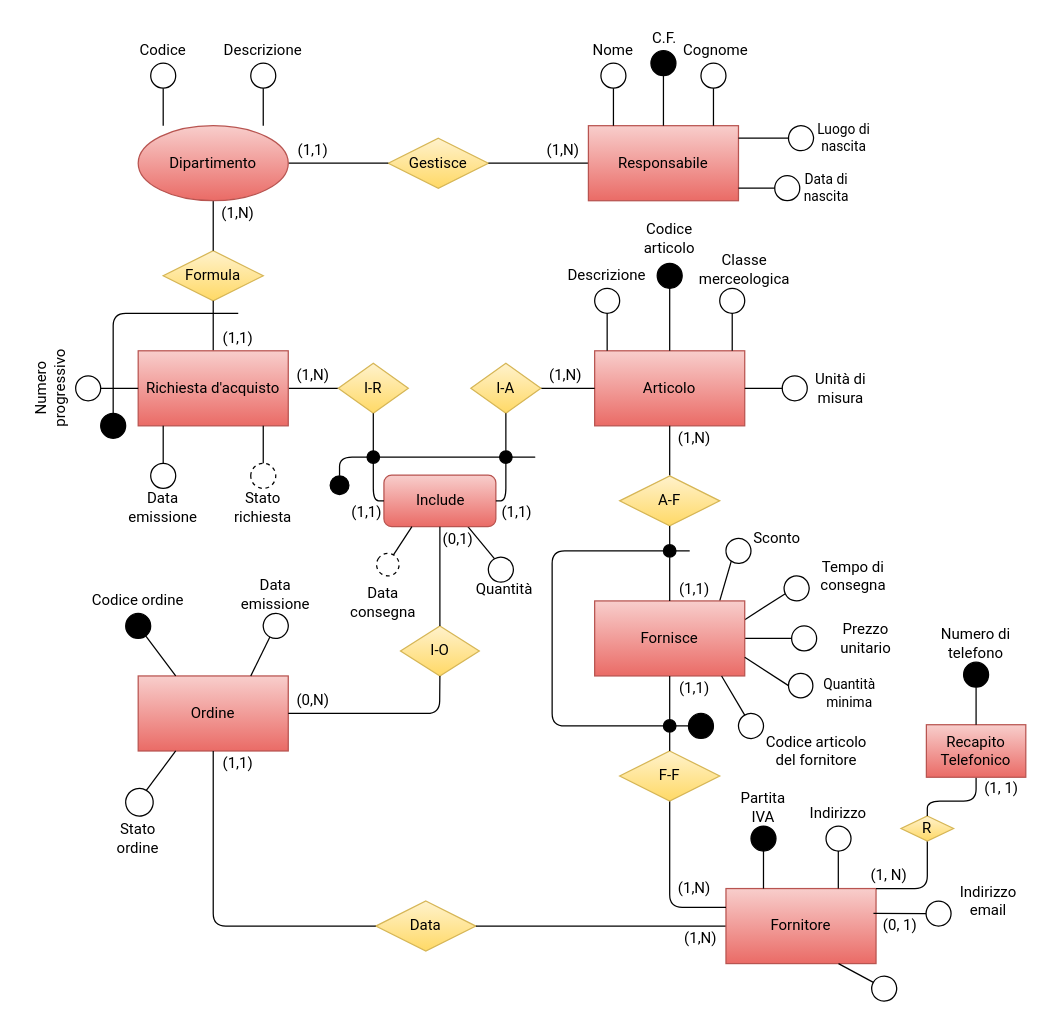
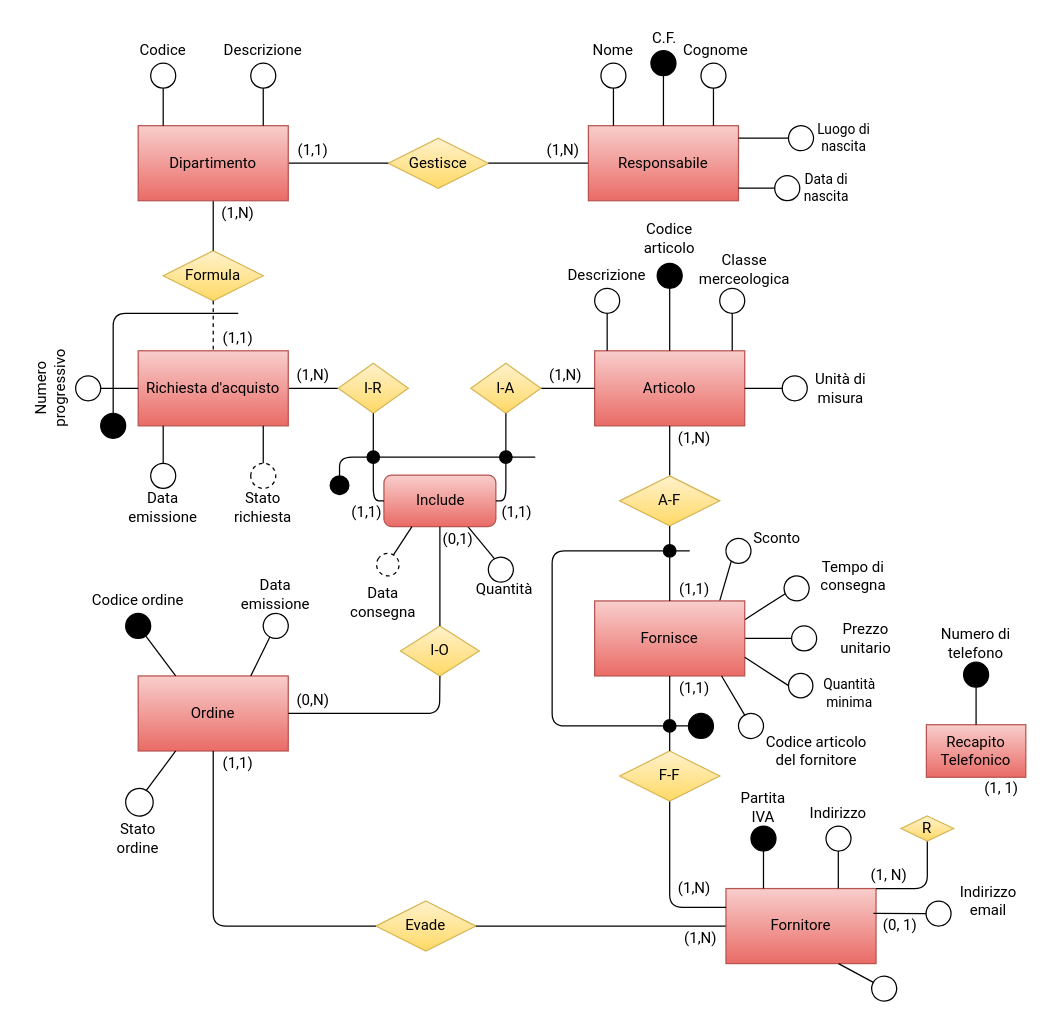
(213, 163) -> (213, 163)
(213, 325) -> (213, 325)
(954, 801) -> none
(426, 926) -> (426, 926)
